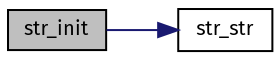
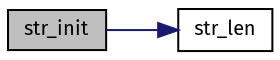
(225, 30) -> (225, 30)
